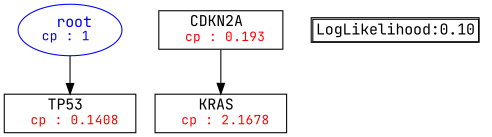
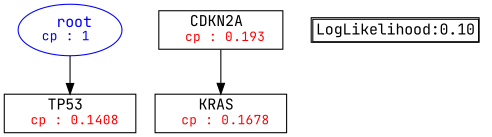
(226, 121) -> (226, 121)
